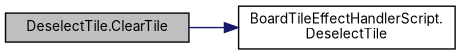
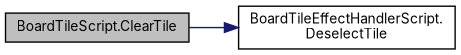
(97, 28) -> (97, 28)
